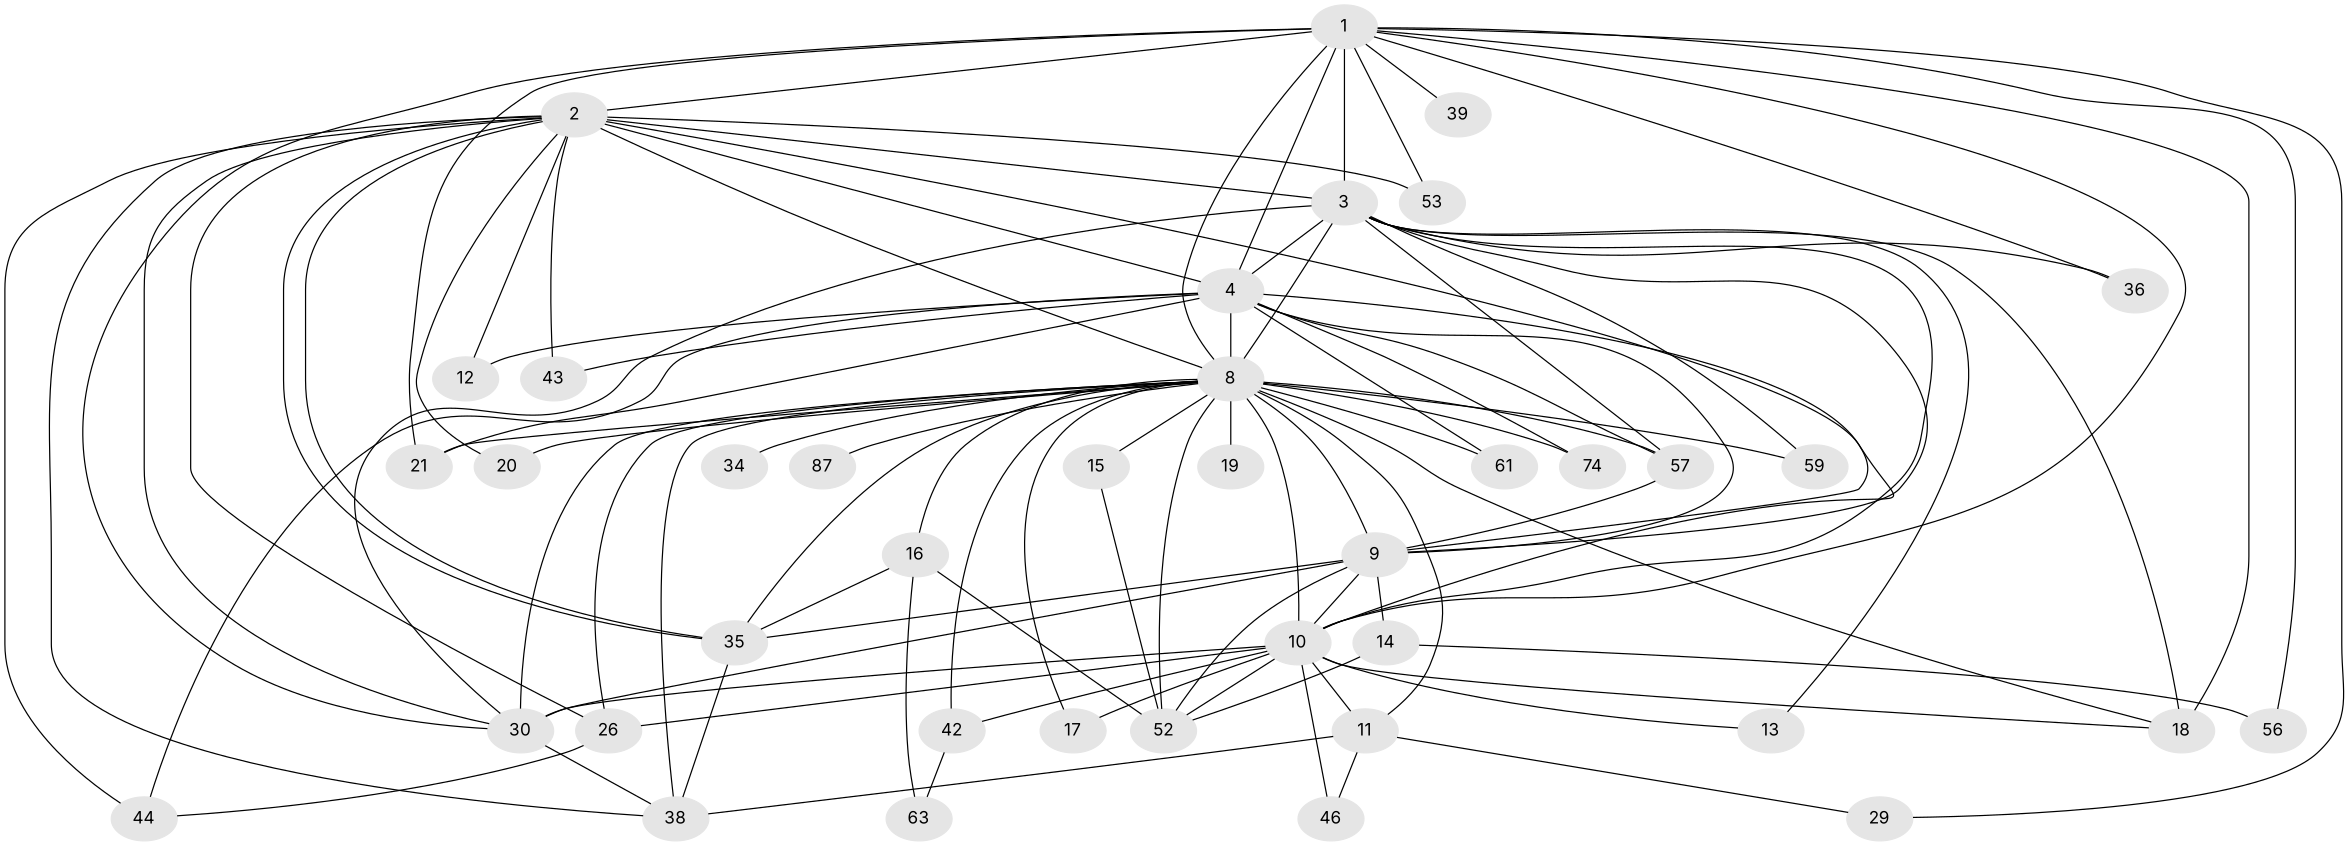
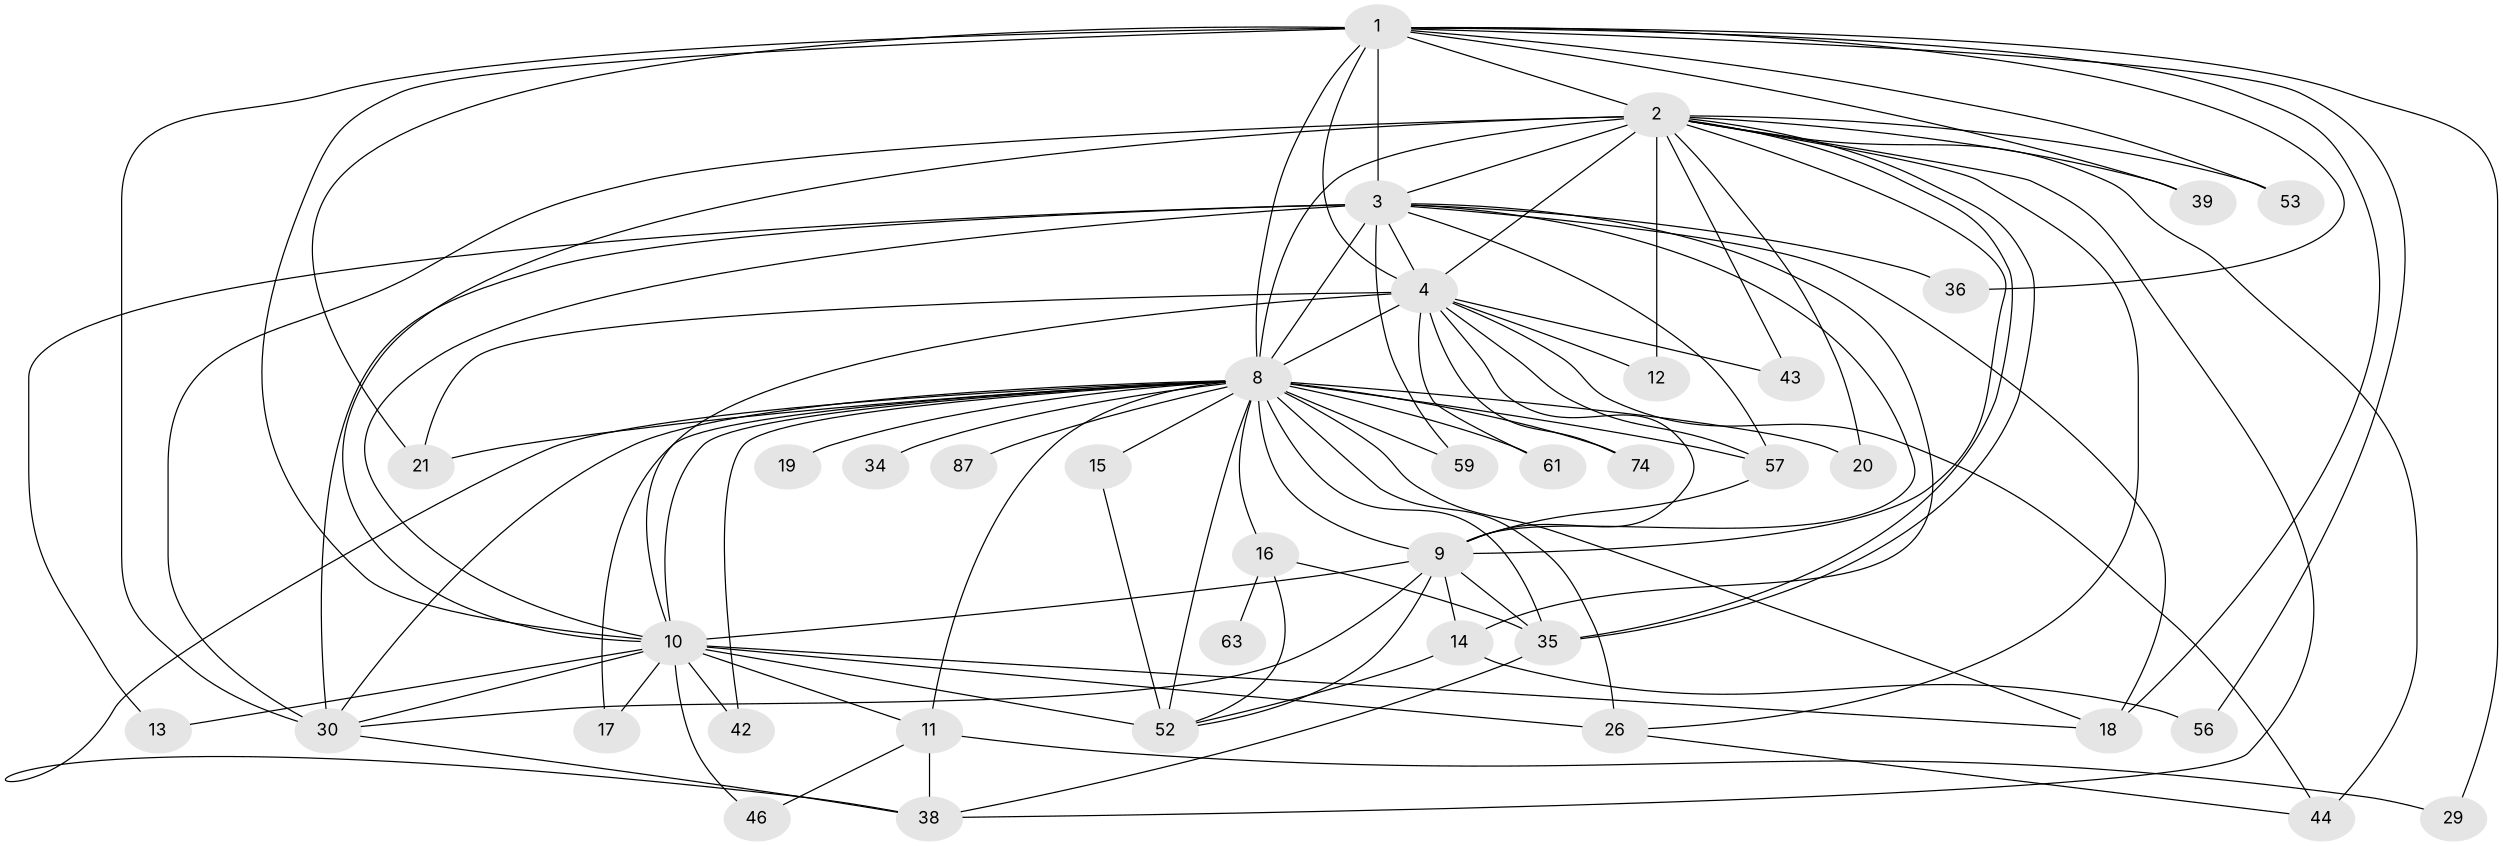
none -> (1911, 136)
none -> (740, 204)
none -> (1918, 408)
(936, 775) -> none
